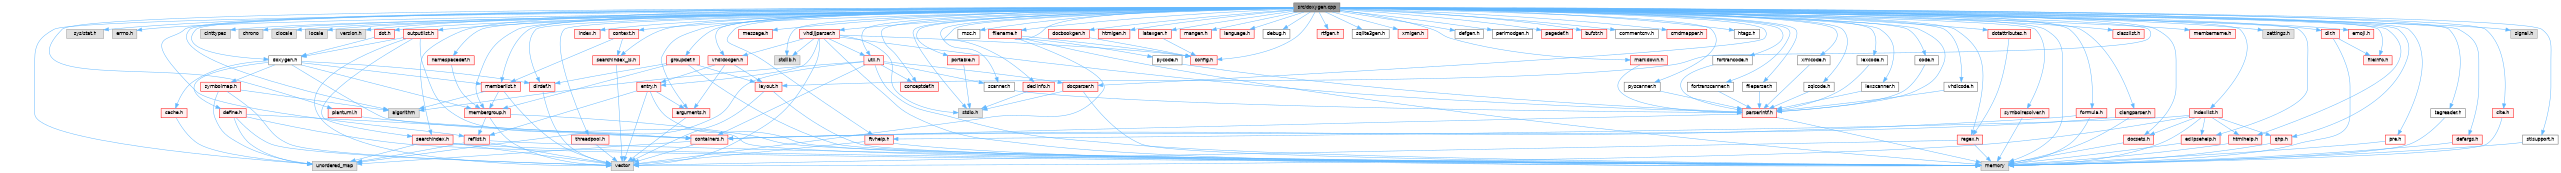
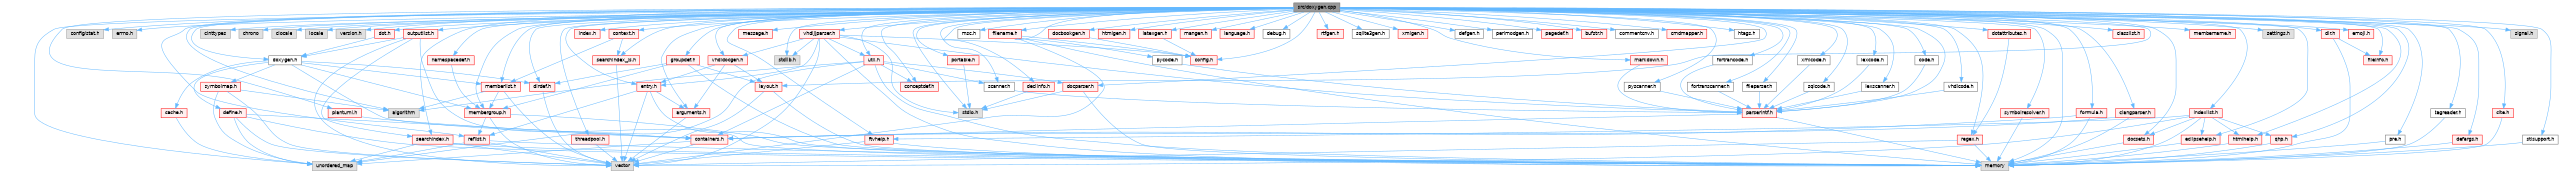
none -> (885, 14)
(85, 34) -> (85, 34)
(2395, 140) -> (2395, 140)
